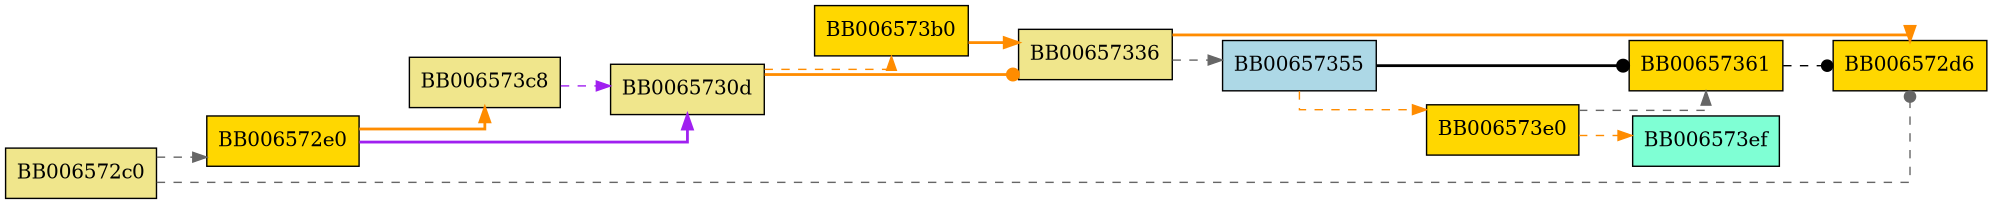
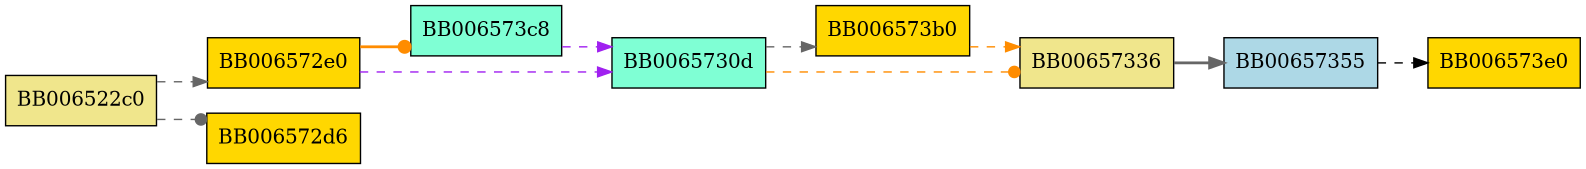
(1541, 35) -> none
(986, 43) -> (988, 47)
(1190, 60) -> (1192, 63)
(1706, 66) -> none
(829, 69) -> (784, 47)
(898, 75) -> (887, 72)
(485, 82) -> (486, 31)
(687, 89) -> (689, 63)
(1347, 110) -> (1396, 63)
(426, 129) -> (380, 47)
(1706, 141) -> none
(530, 142) -> (479, 72)
(81, 173) -> (81, 101)
